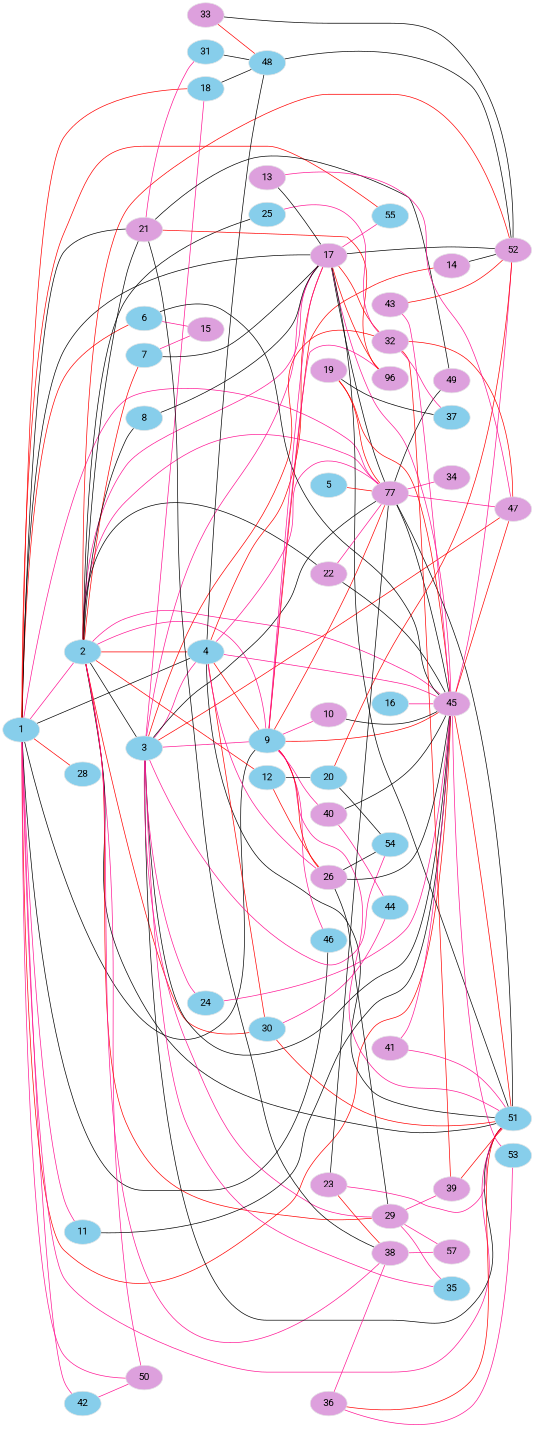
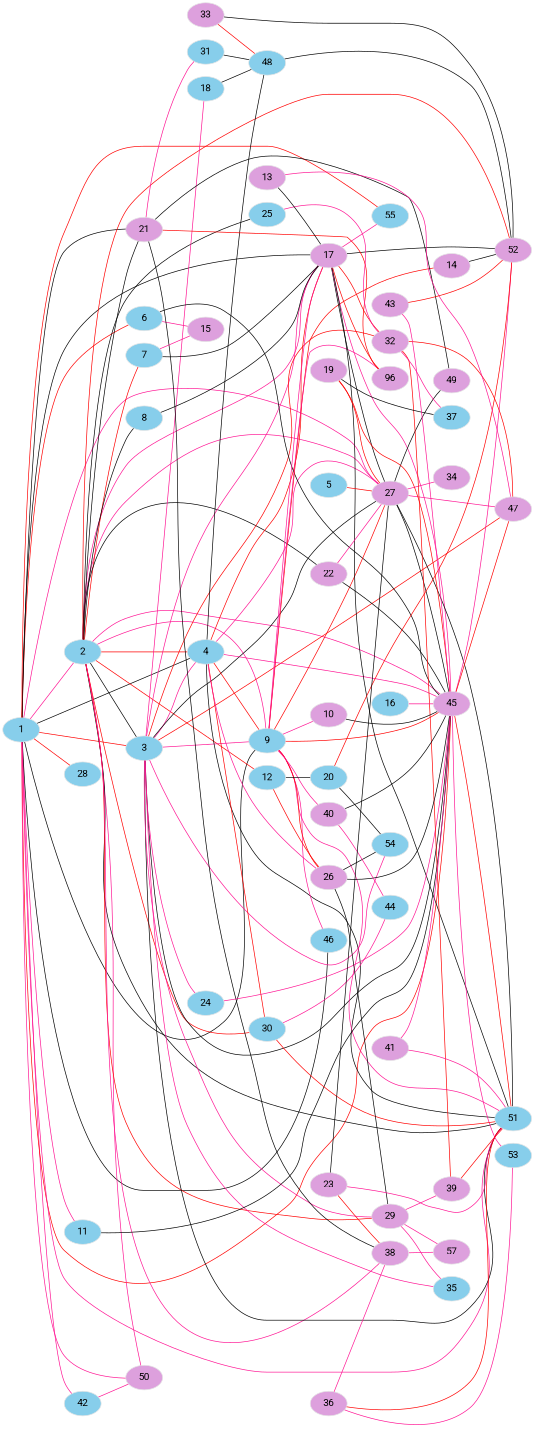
(34, 358) -> (83, 739)
(390, 493) -> (390, 493)
